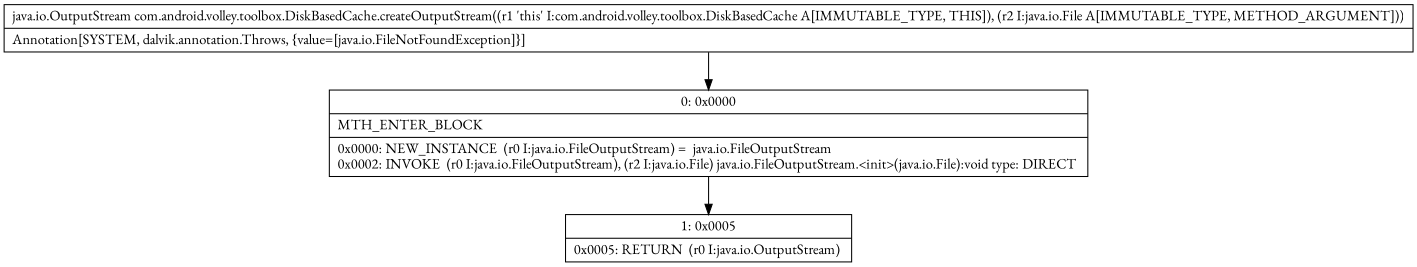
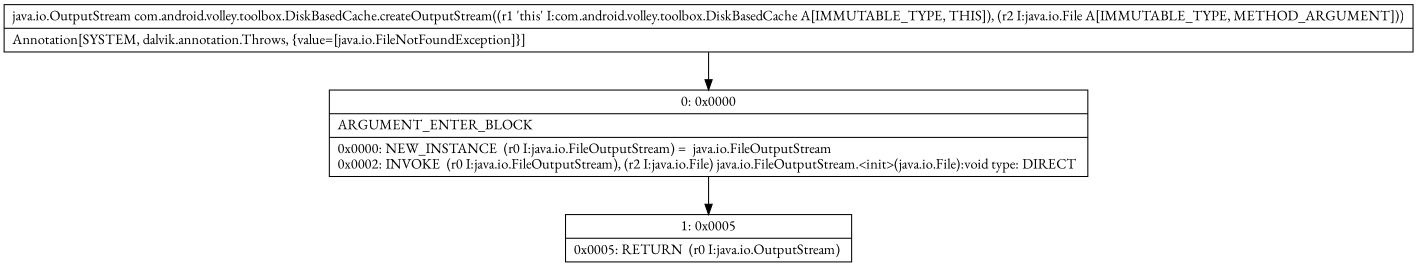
(411, 125) -> (435, 125)
